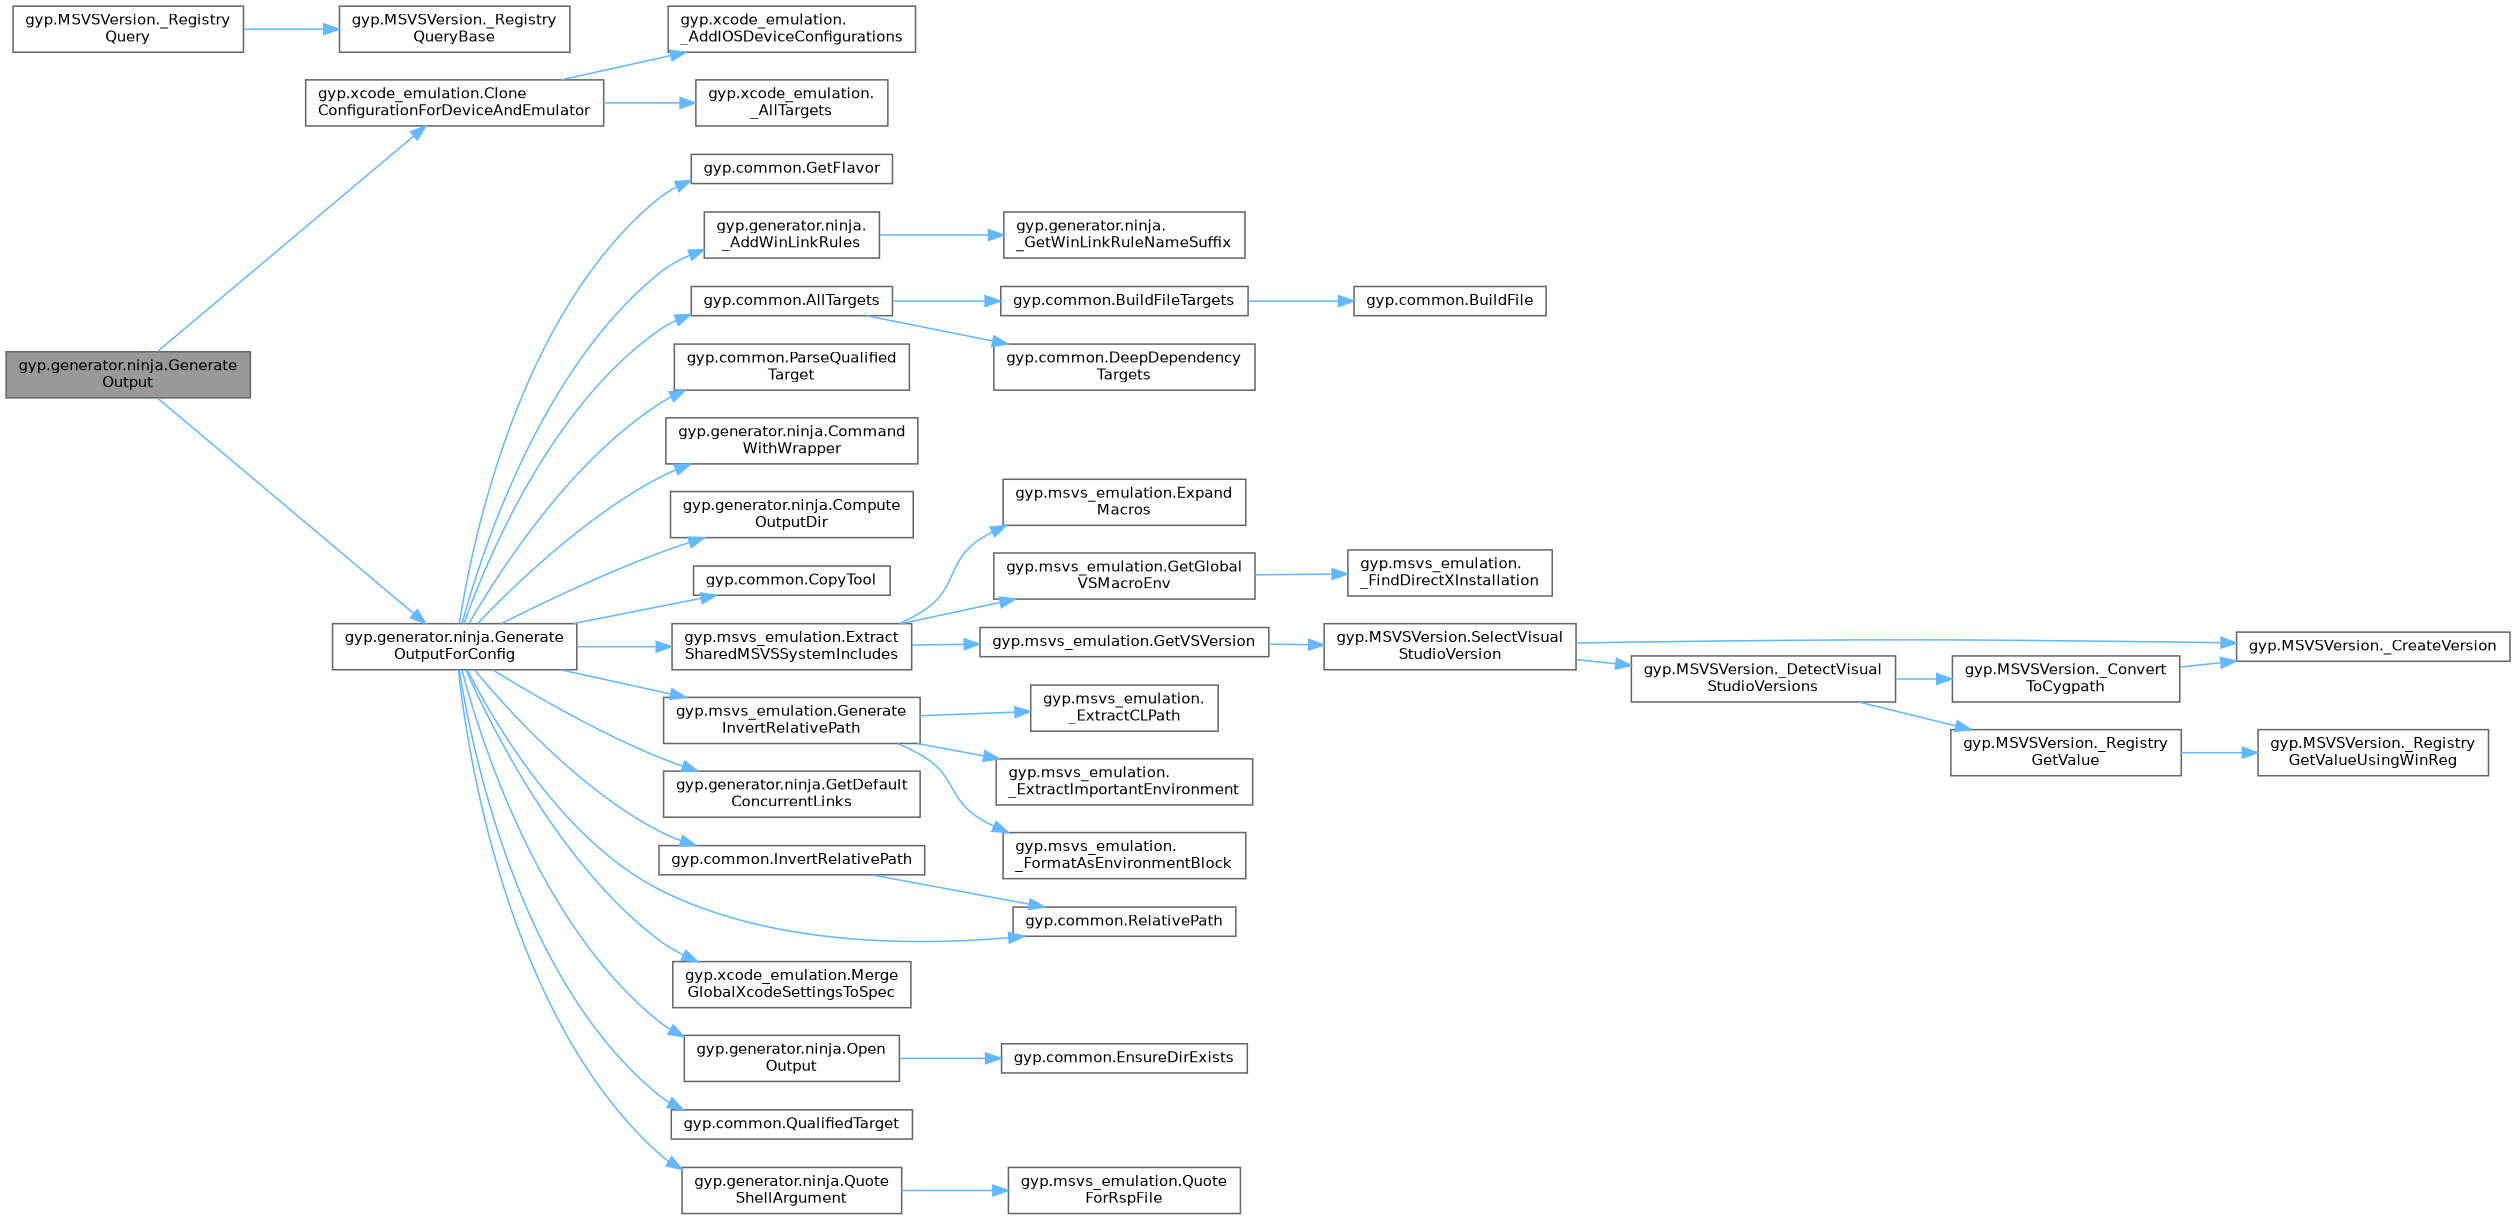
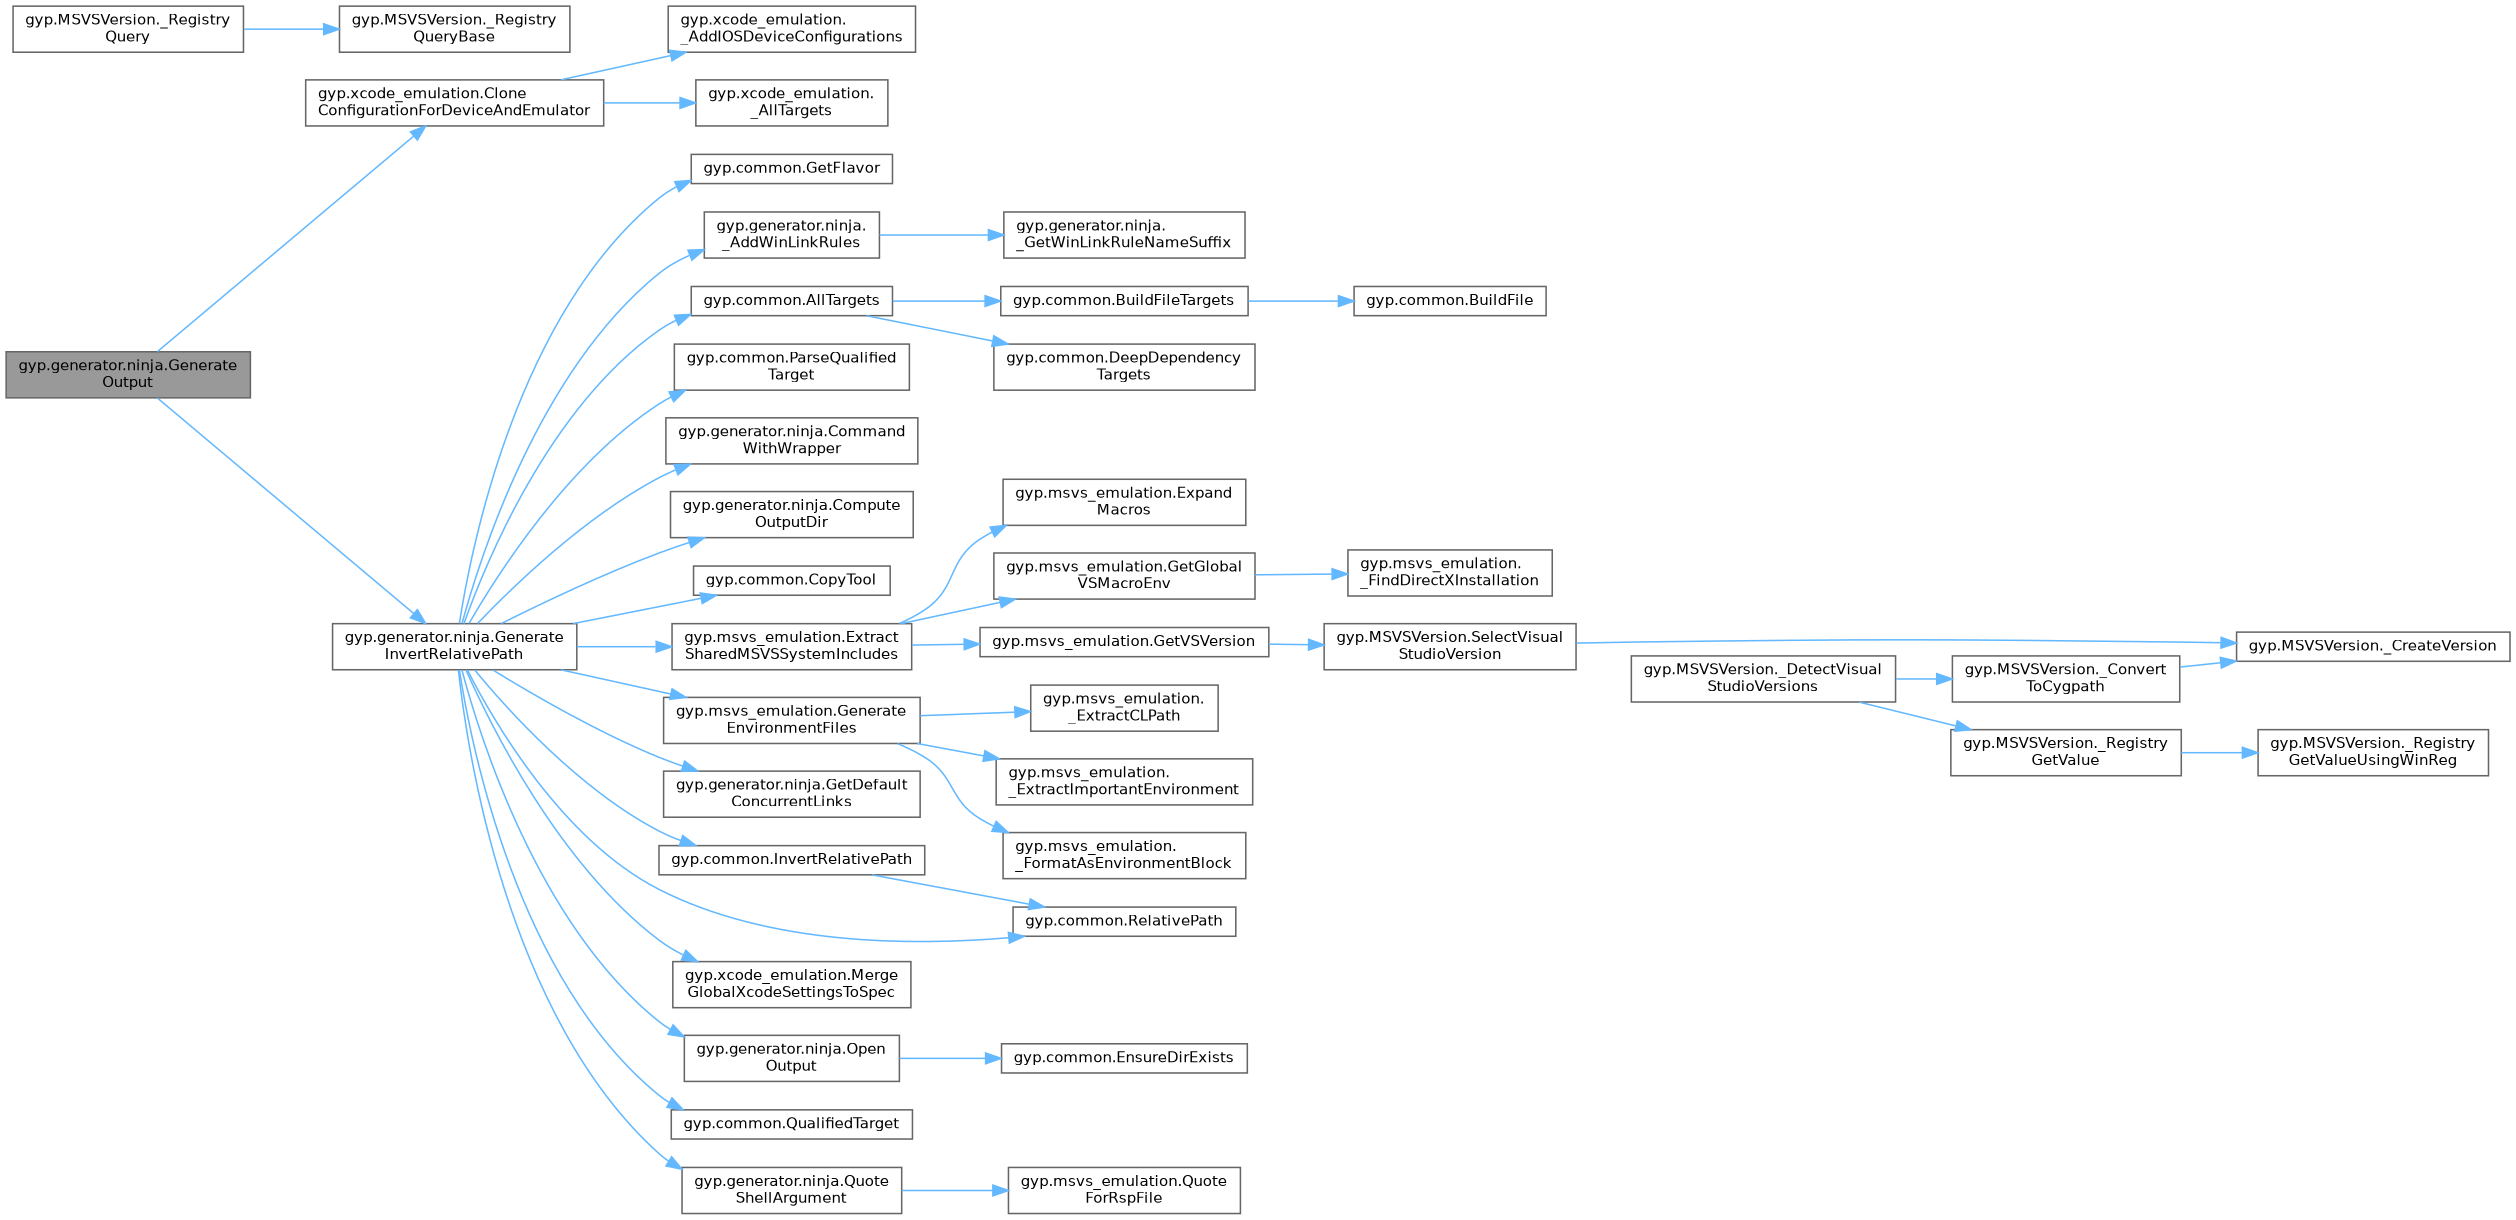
(455, 647) -> (455, 647)
(1596, 662) -> none
(792, 720) -> (792, 720)
